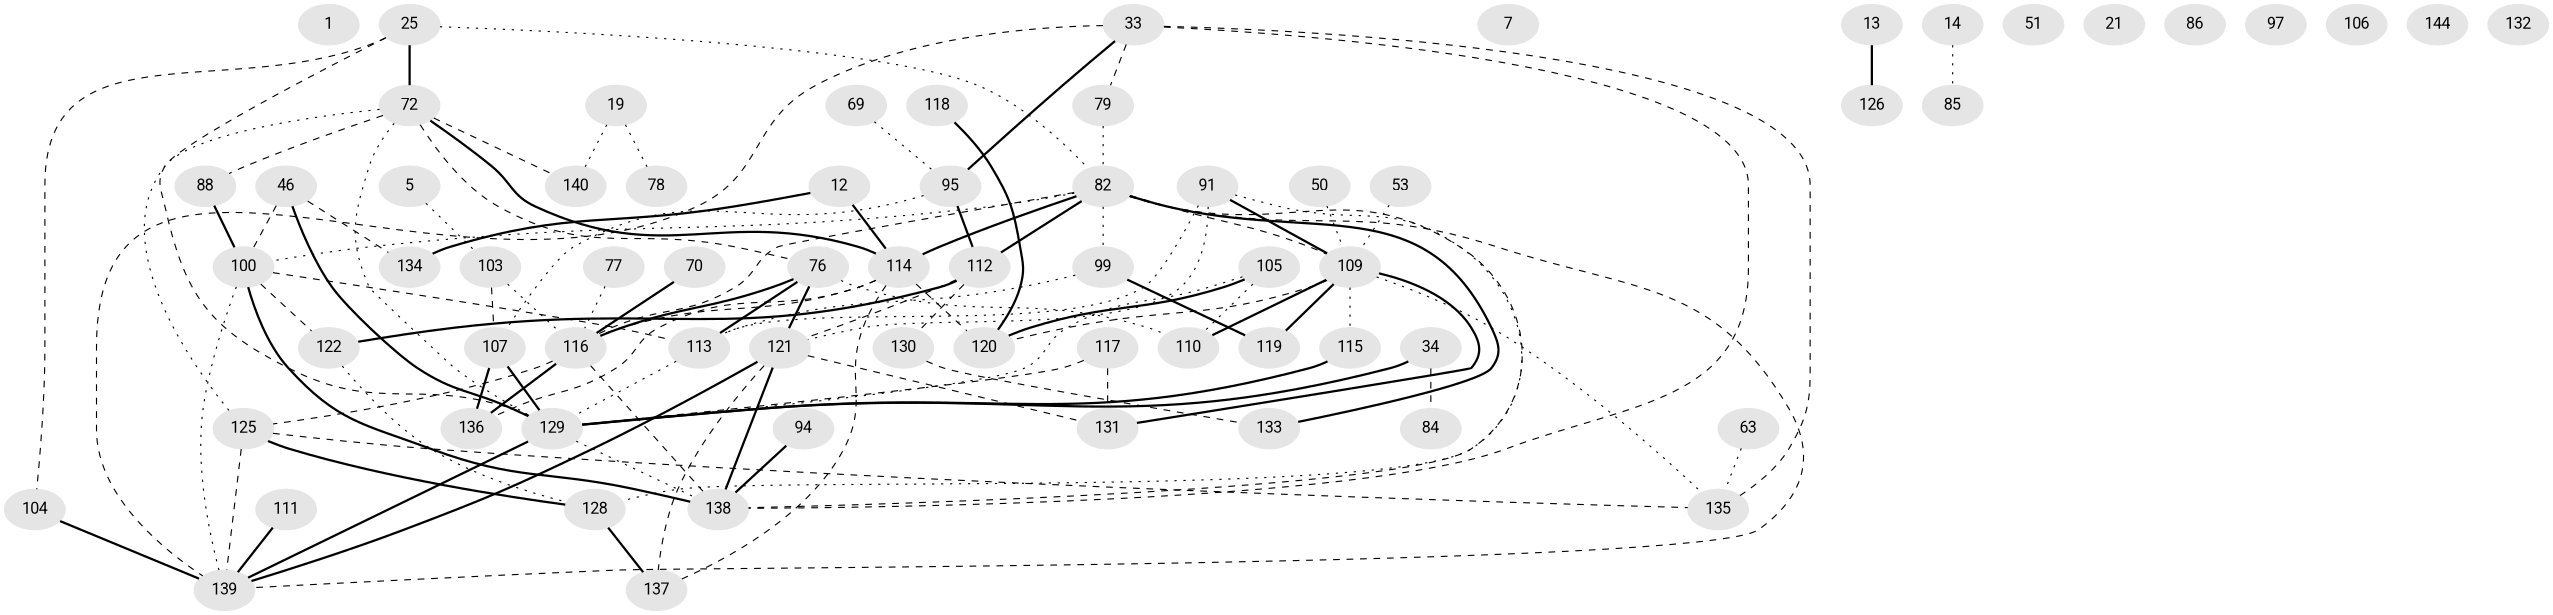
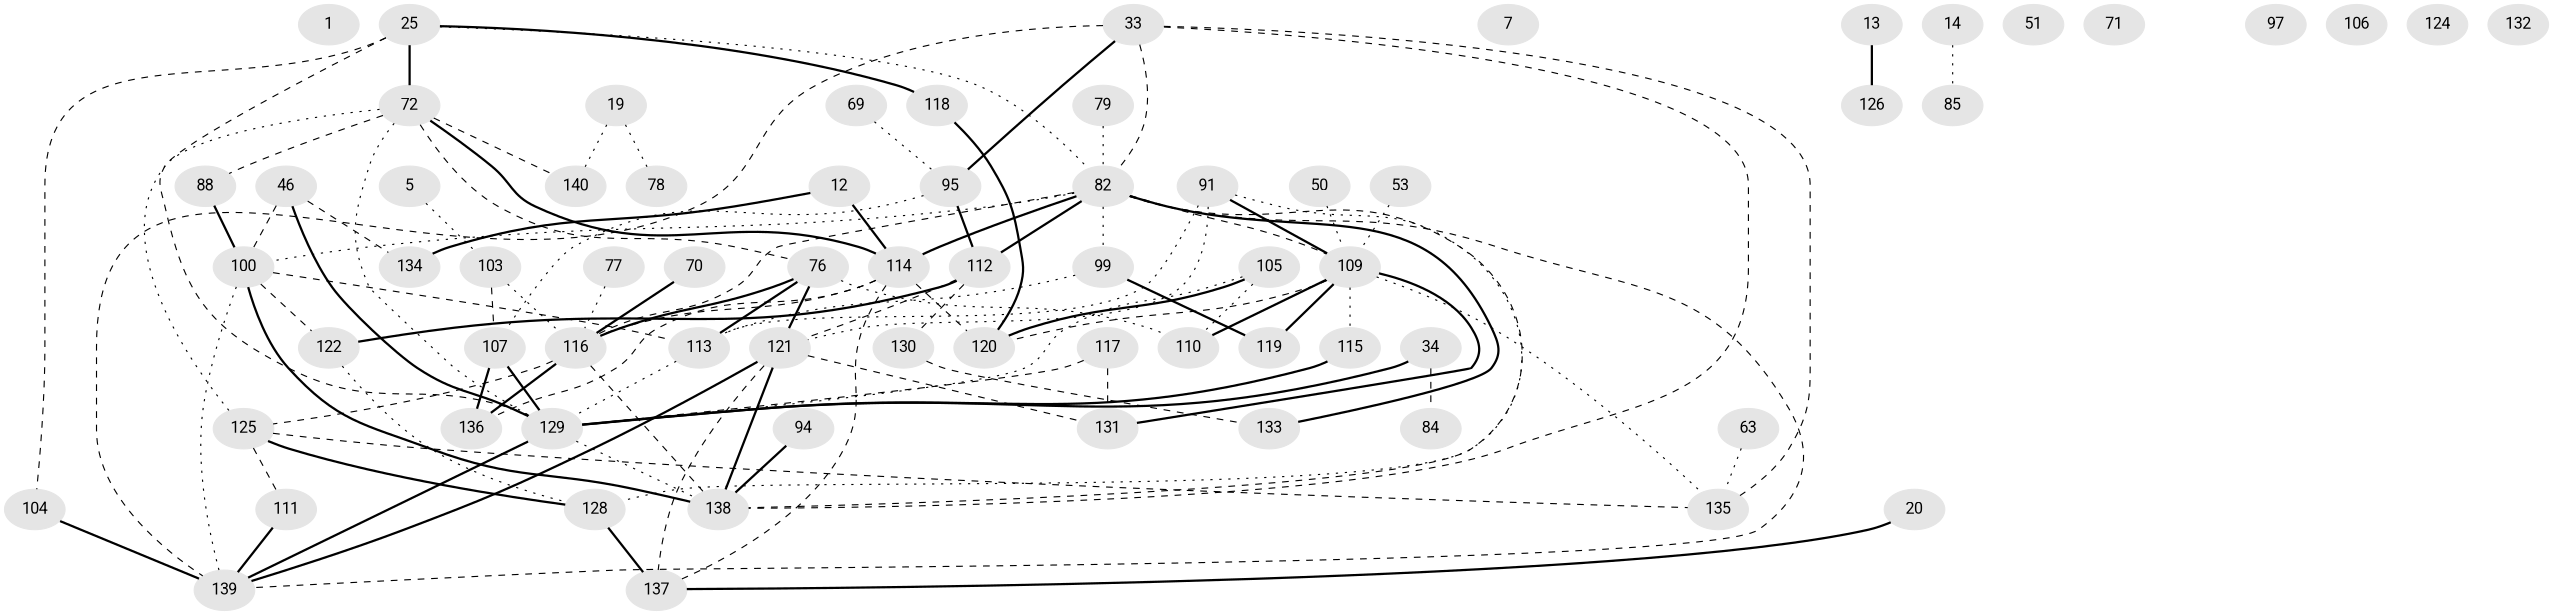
(2114, 25) -> (2114, 25)
(2195, 25) -> none
(2437, 25) -> (2437, 25)
none -> (739, 52)
(1118, 65) -> (1147, 110)
(234, 509) -> (265, 469)
none -> (1915, 509)
